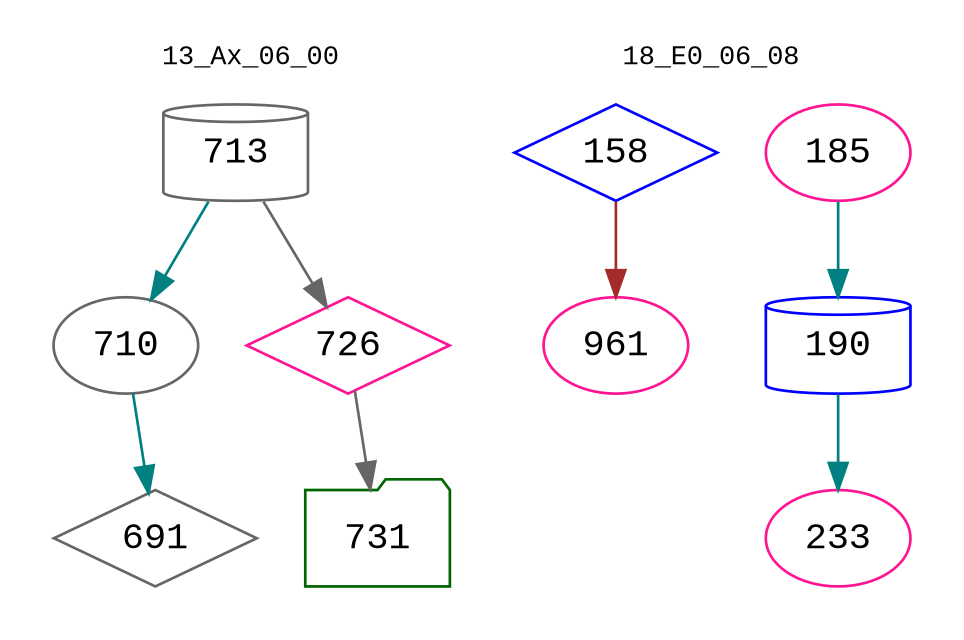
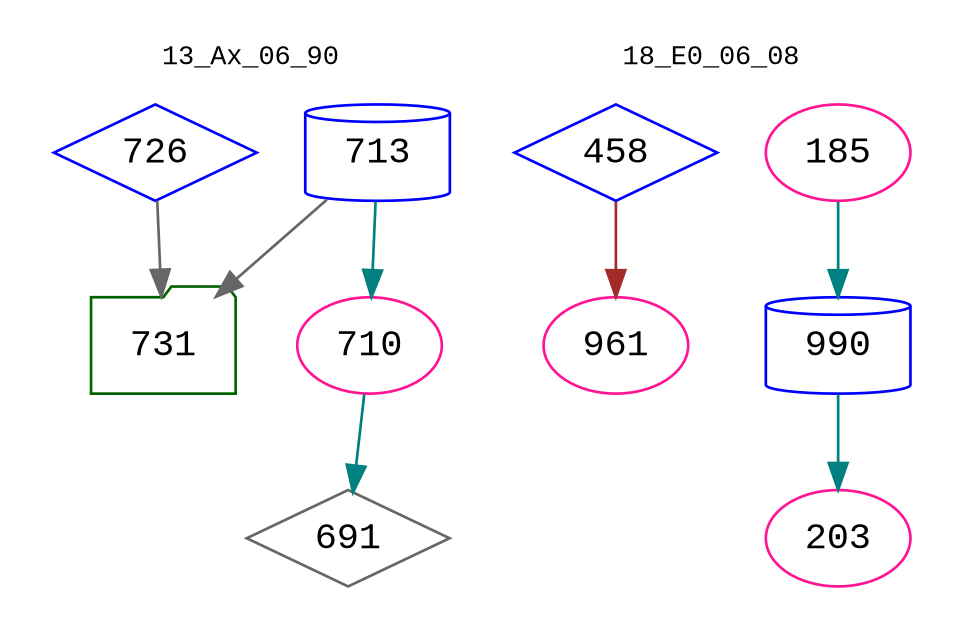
(252, 58) -> (252, 58)
(236, 153) -> (378, 153)
(616, 153) -> (616, 153)
(288, 242) -> (282, 239)
(126, 345) -> (370, 345)
(348, 345) -> (155, 153)
(838, 345) -> (838, 345)
(838, 538) -> (838, 538)
